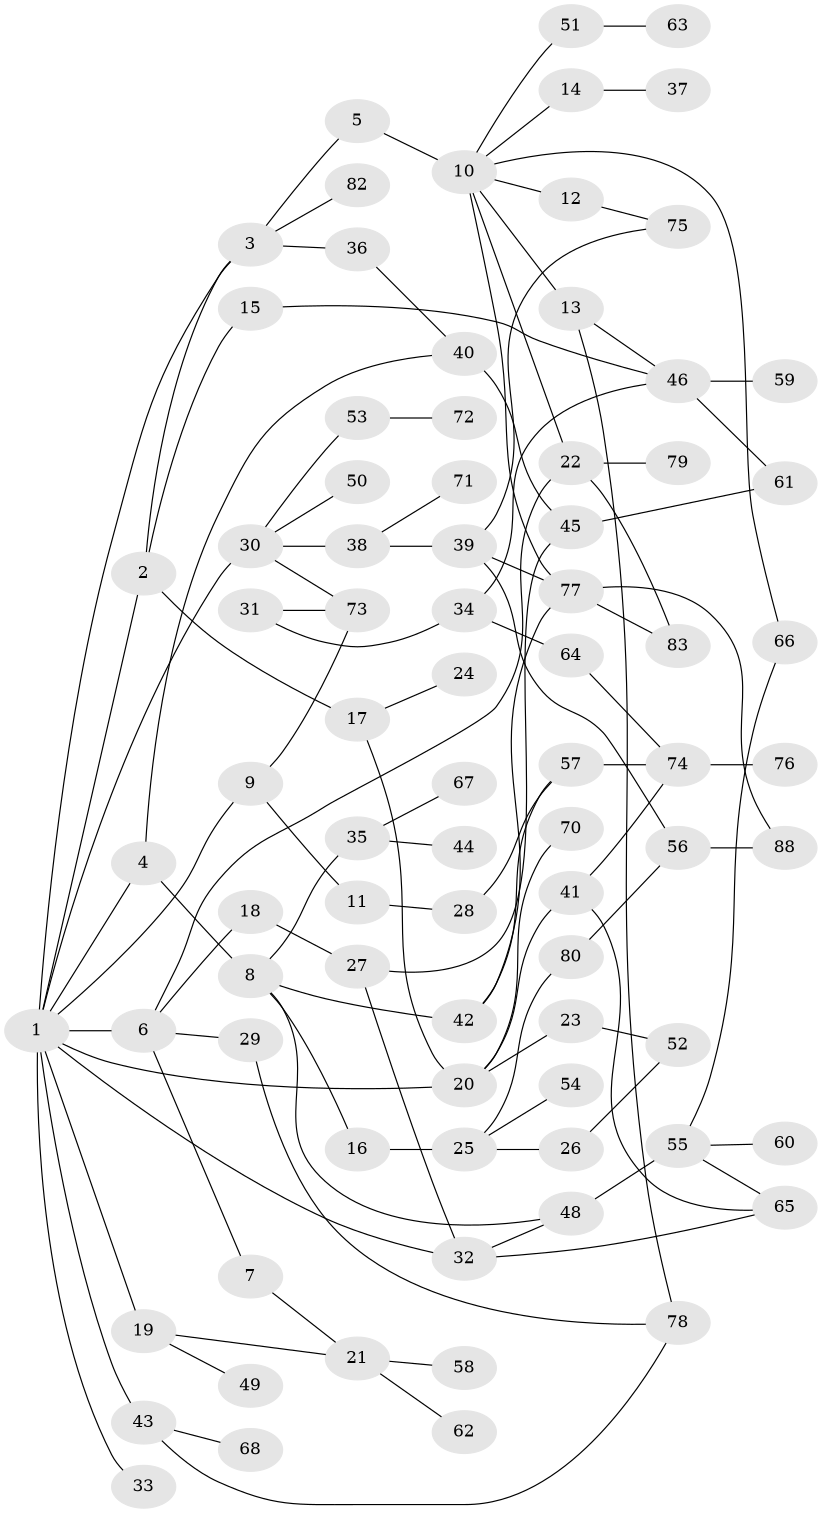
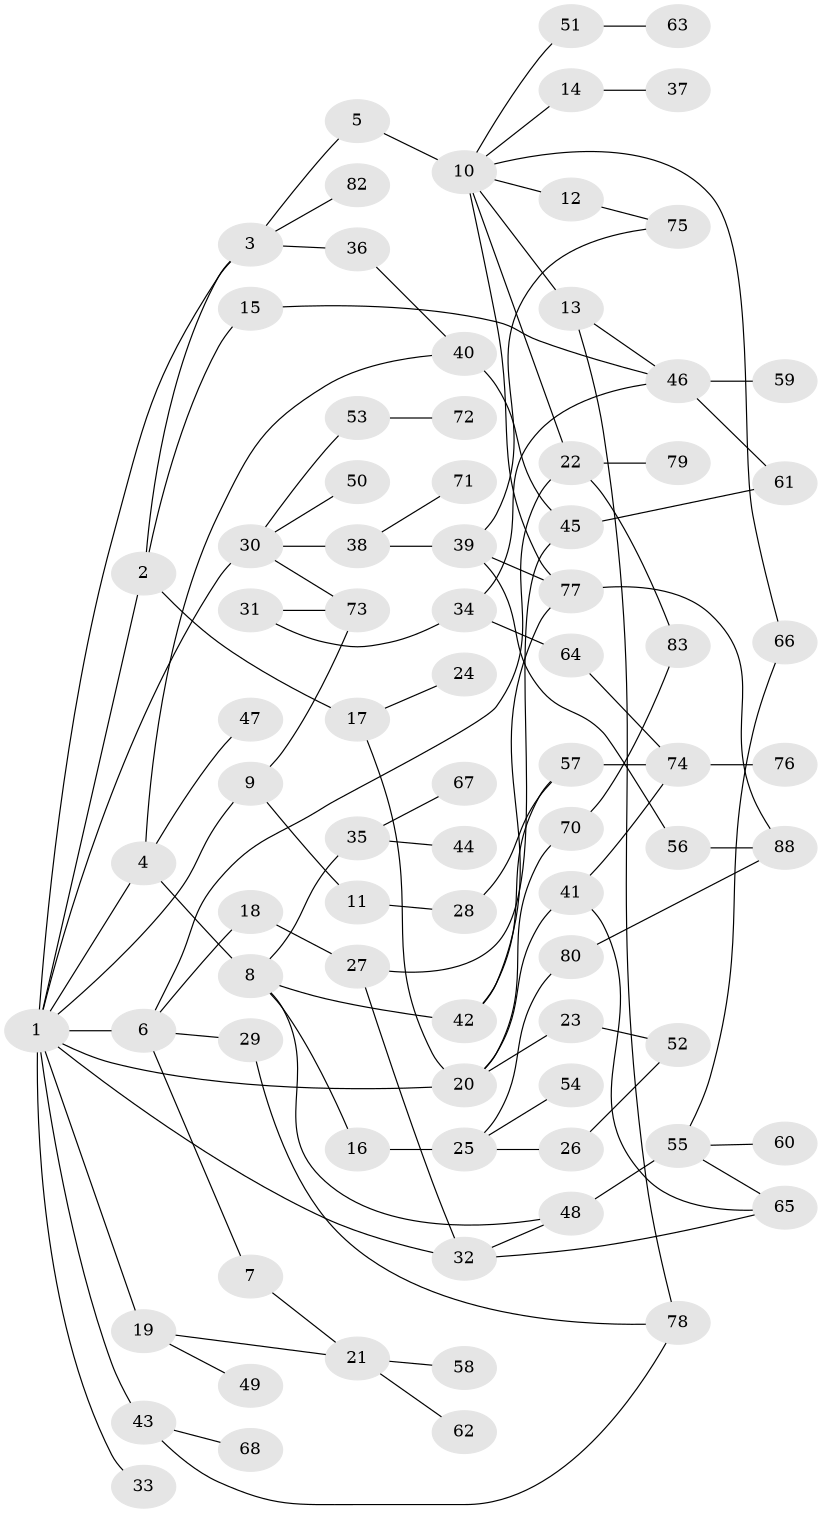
(632, 622) -> (635, 742)
none -> (251, 720)
(619, 908) -> (678, 903)
